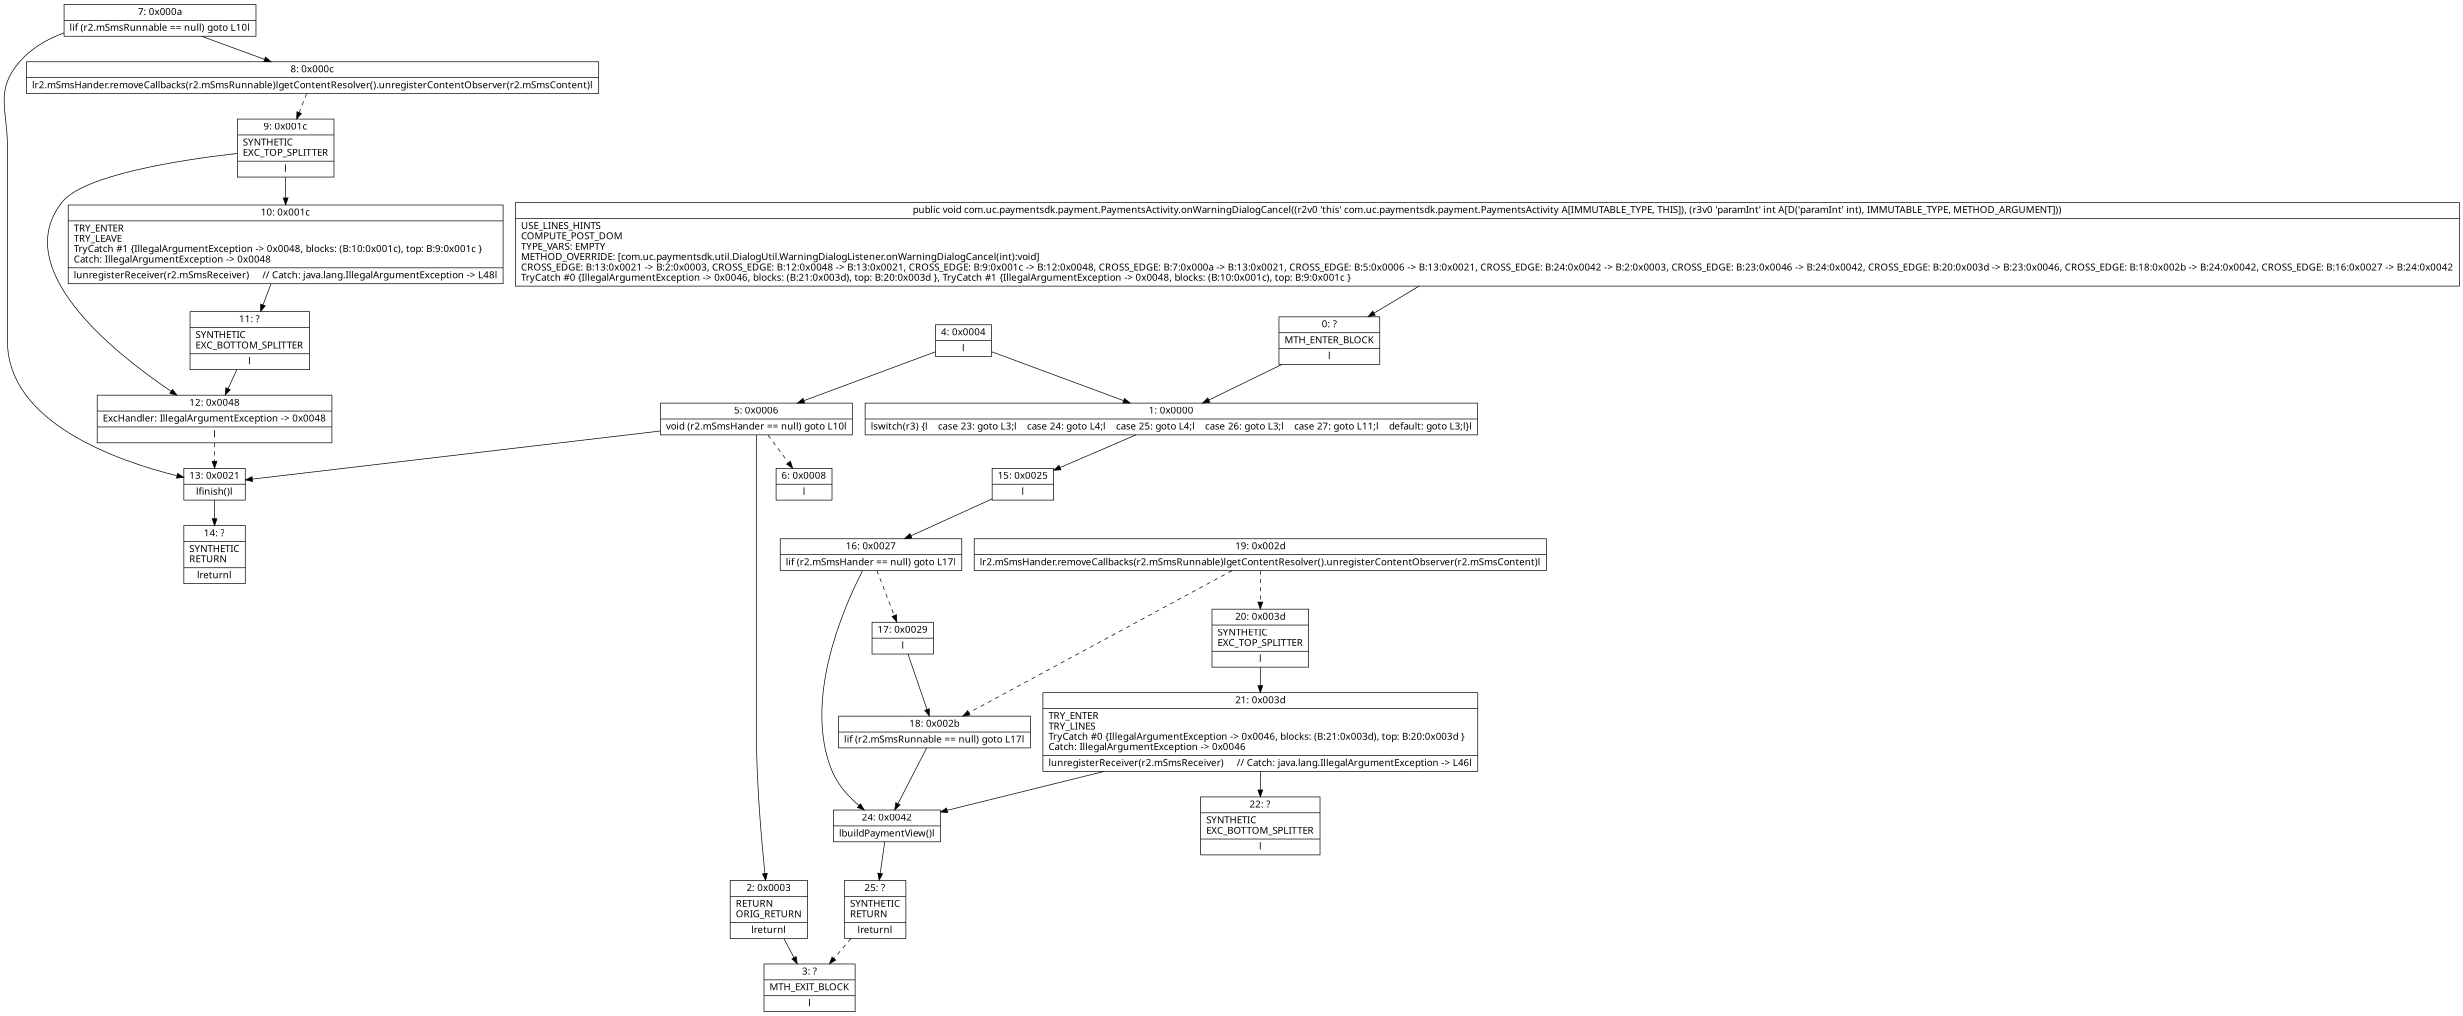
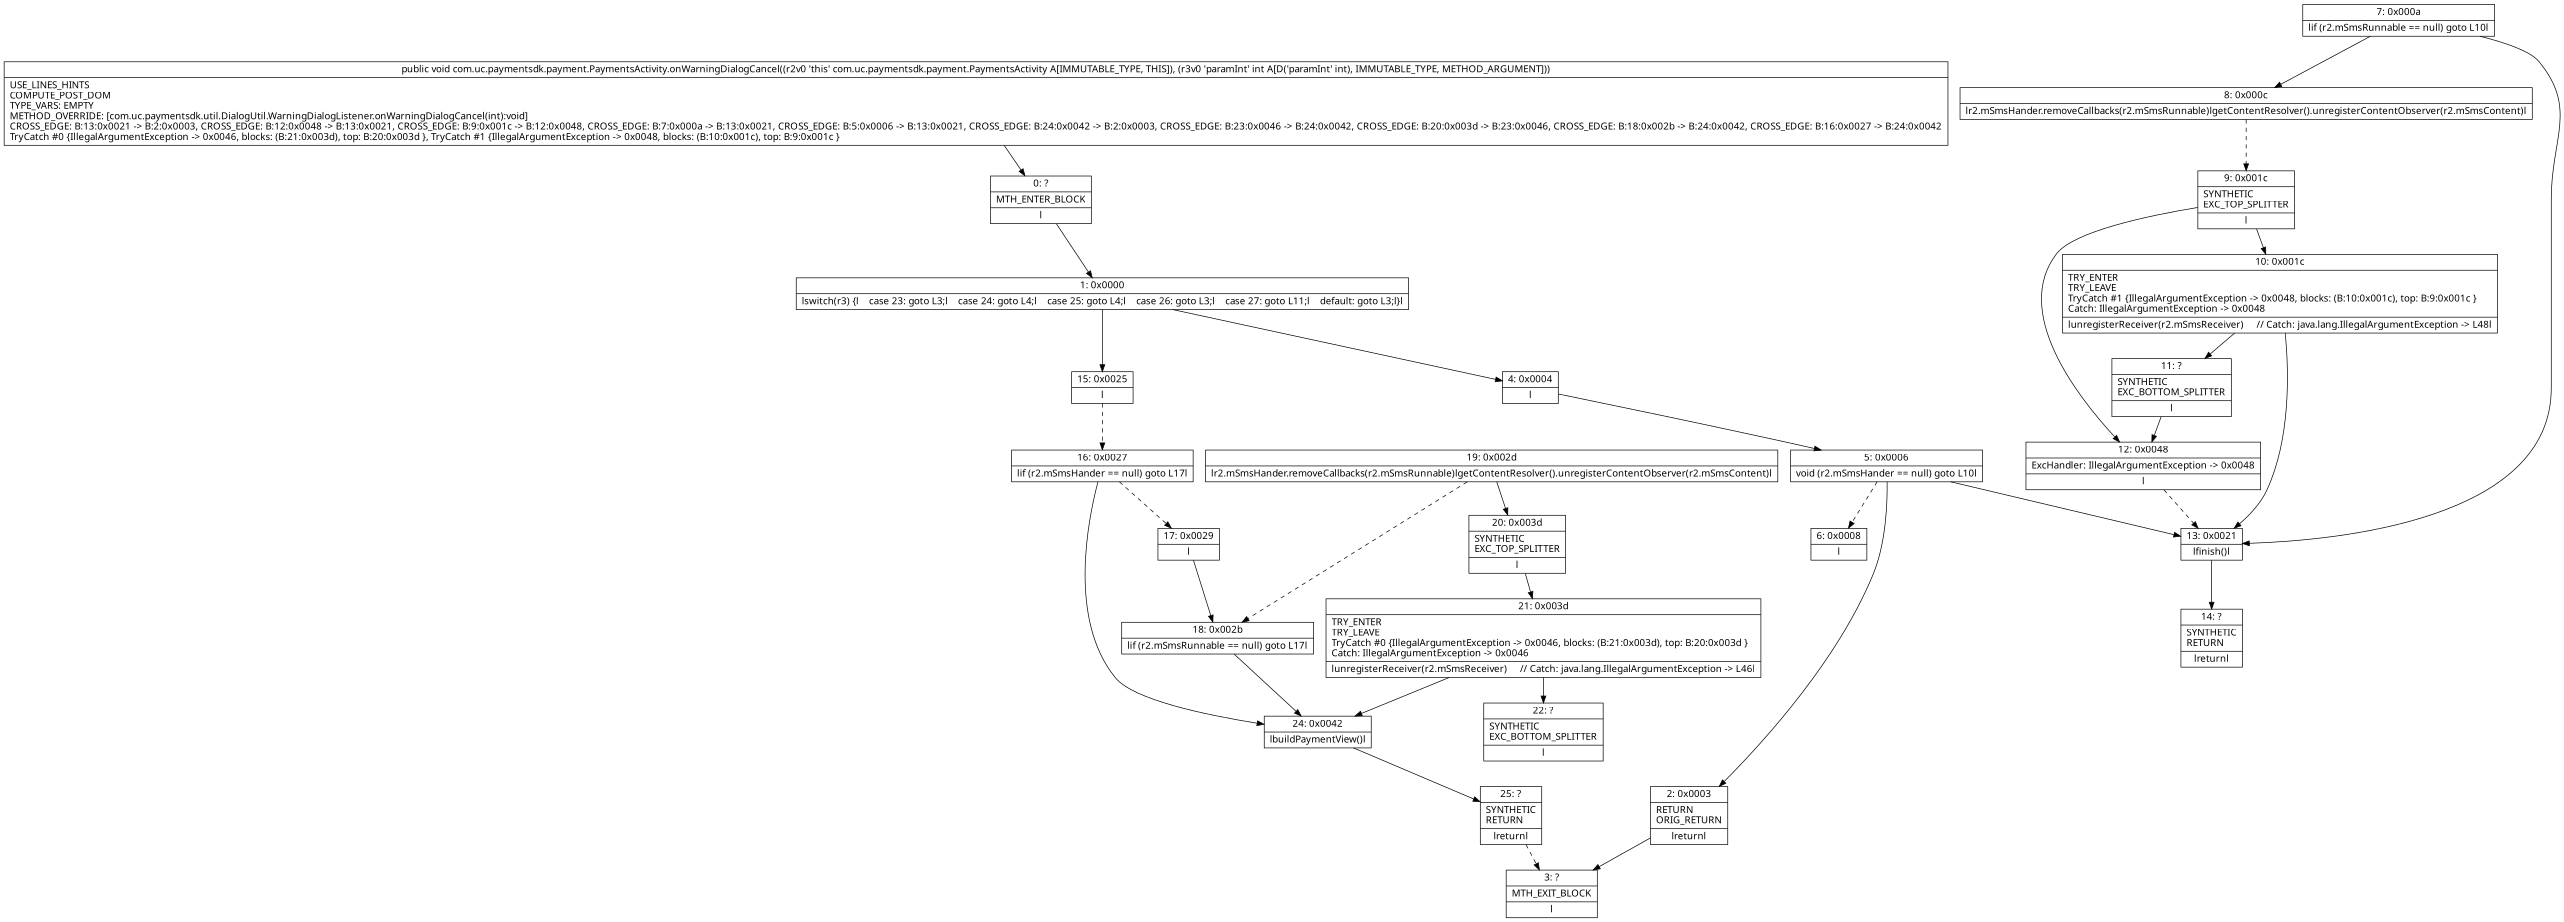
(1058, 376) -> (1334, 344)
none -> (2283, 435)
(952, 517) -> (1102, 423)
(1260, 586) -> (1501, 495)
(1072, 727) -> (1356, 633)
